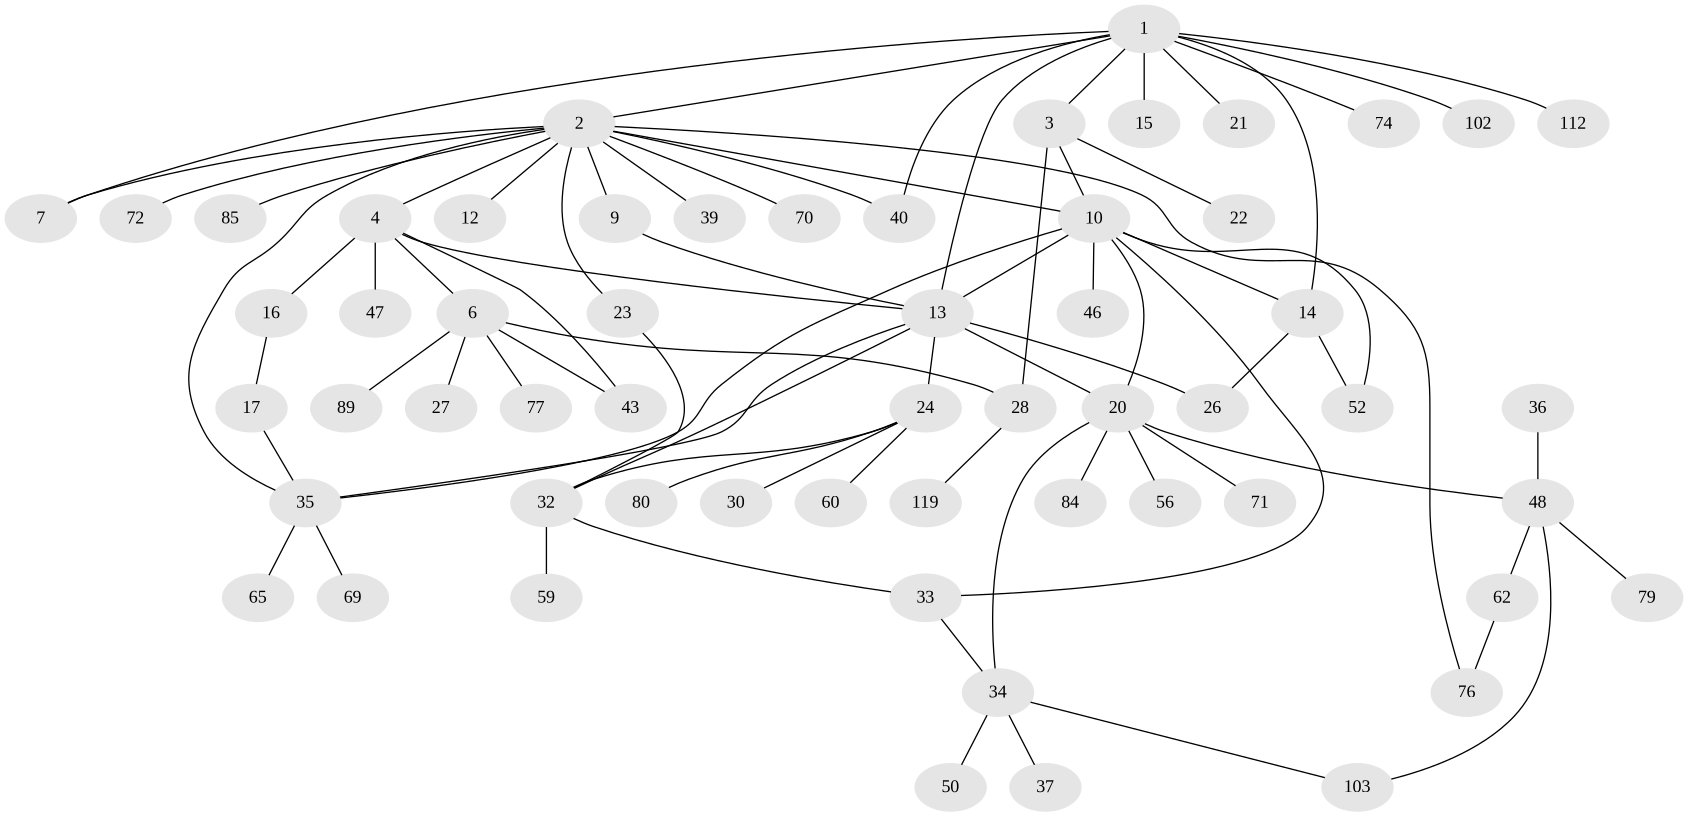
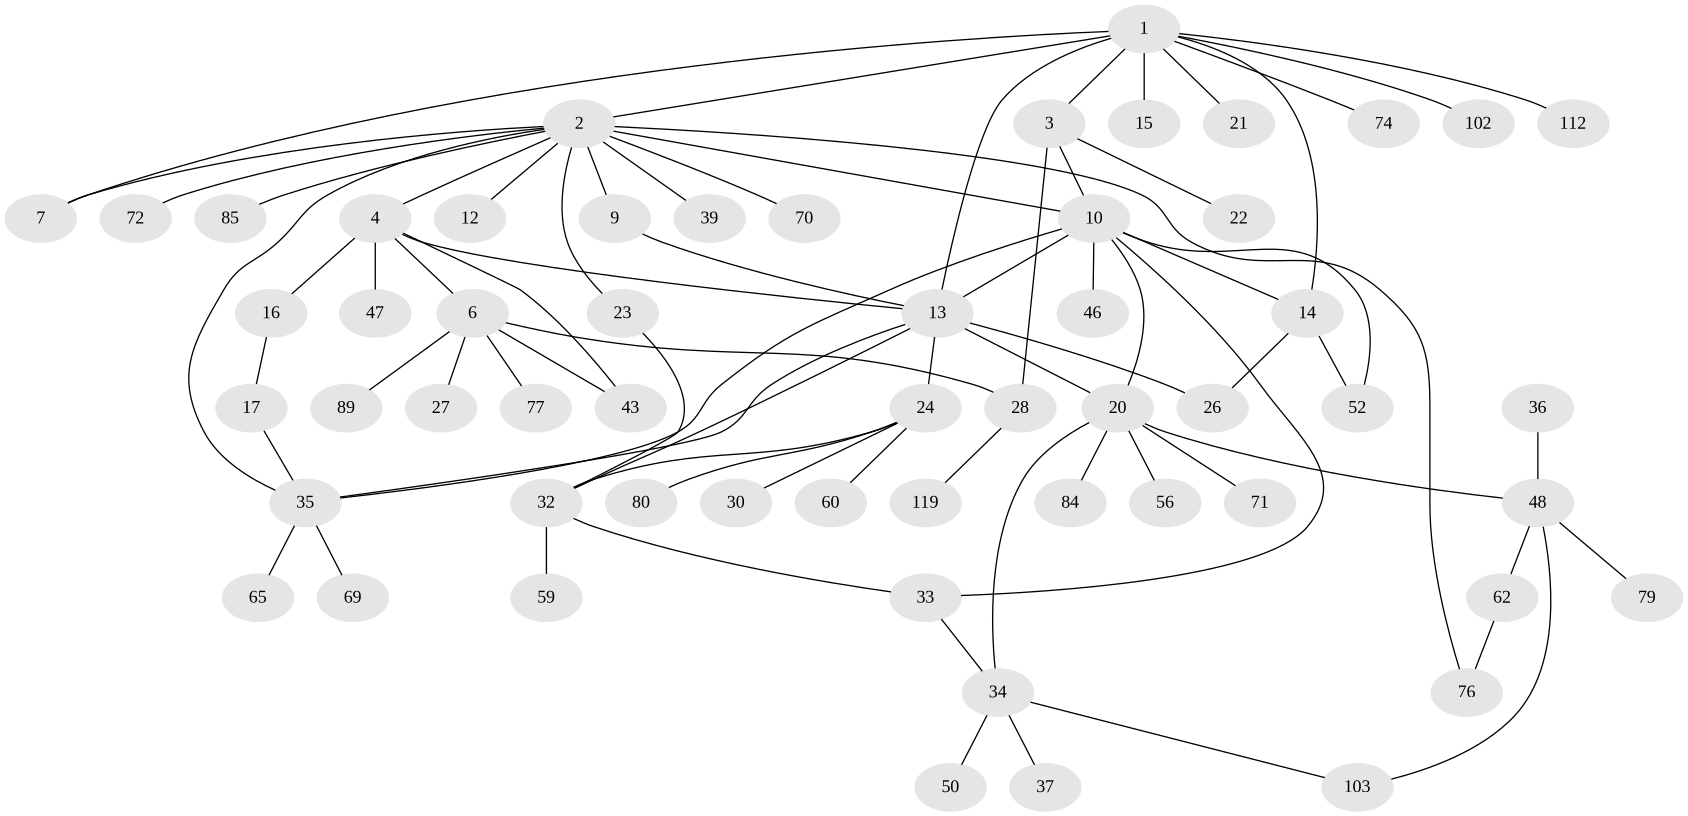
(899, 219) -> none
